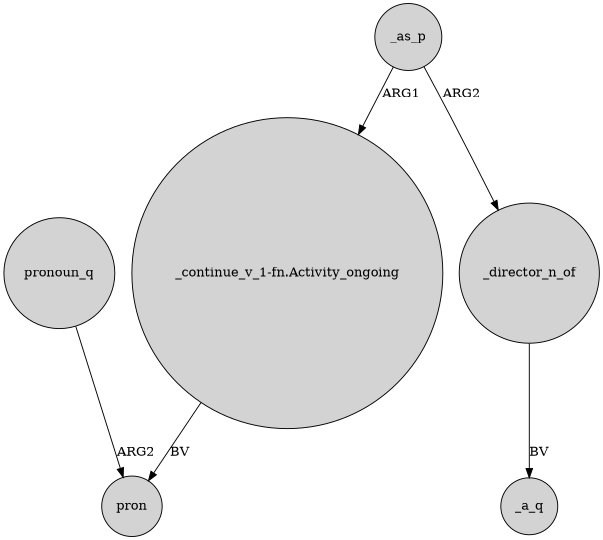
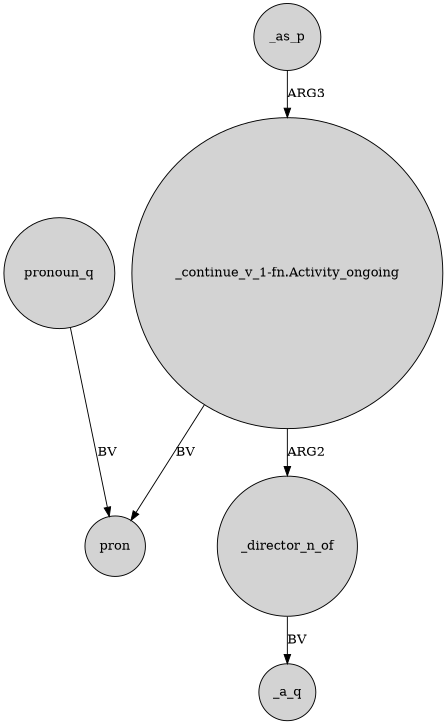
(401, 94) -> (306, 94)
(459, 134) -> (287, 448)
(136, 452) -> (107, 452)
